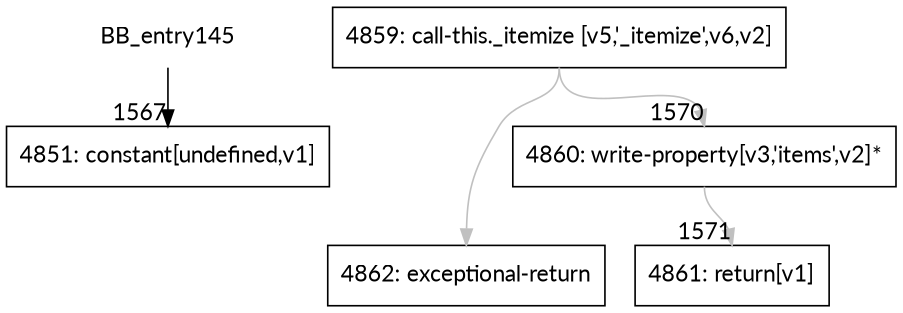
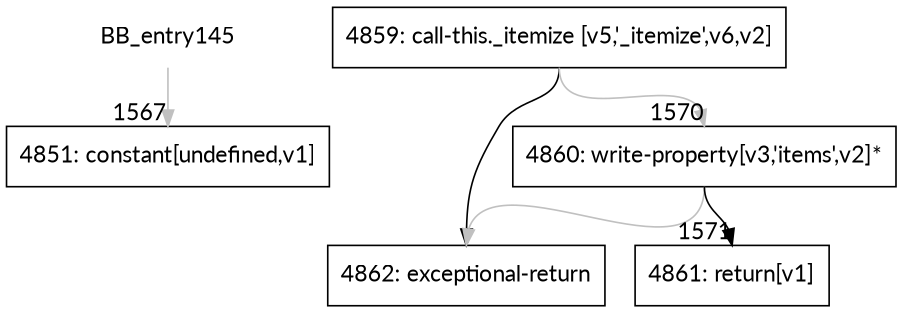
(168, 89) -> (168, 89)
(494, 135) -> (494, 135)
(713, 210) -> (713, 210)
none -> (593, 218)
